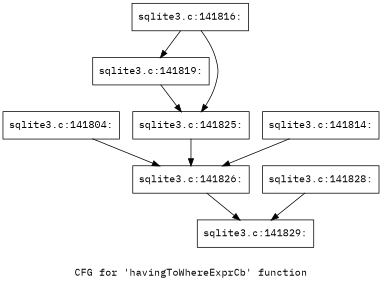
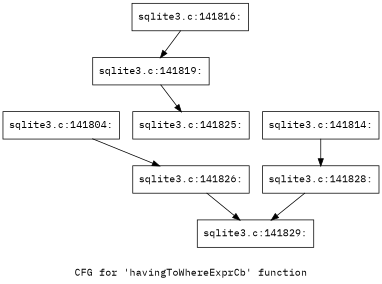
(218, 67) -> none
(191, 149) -> none
(259, 151) -> (321, 149)
